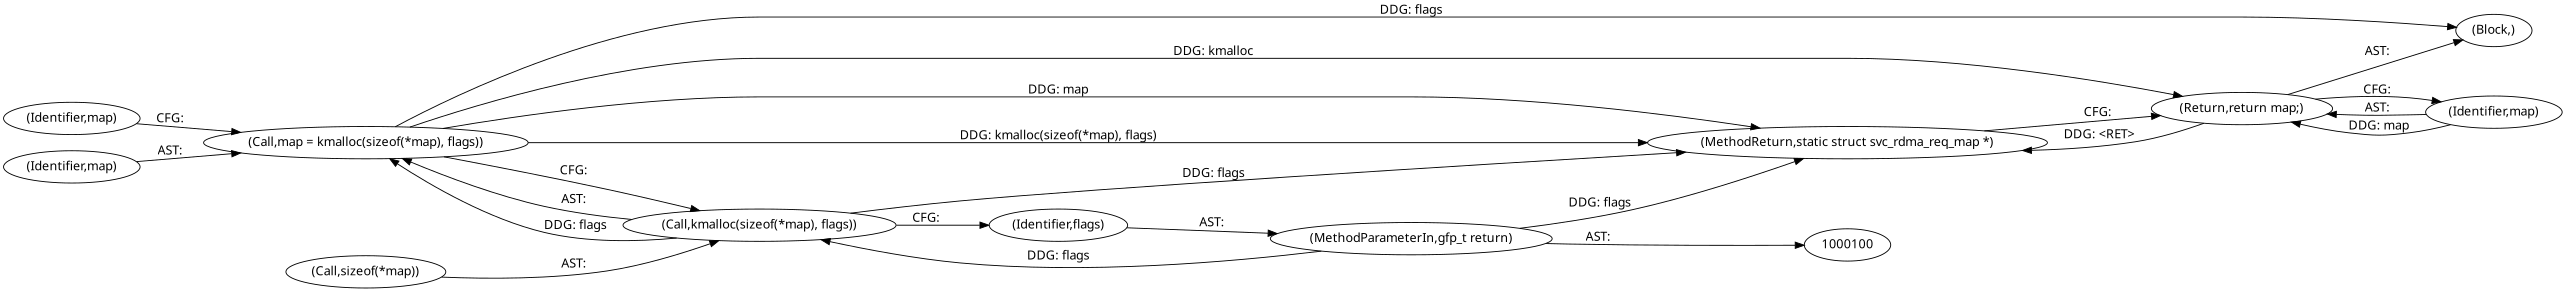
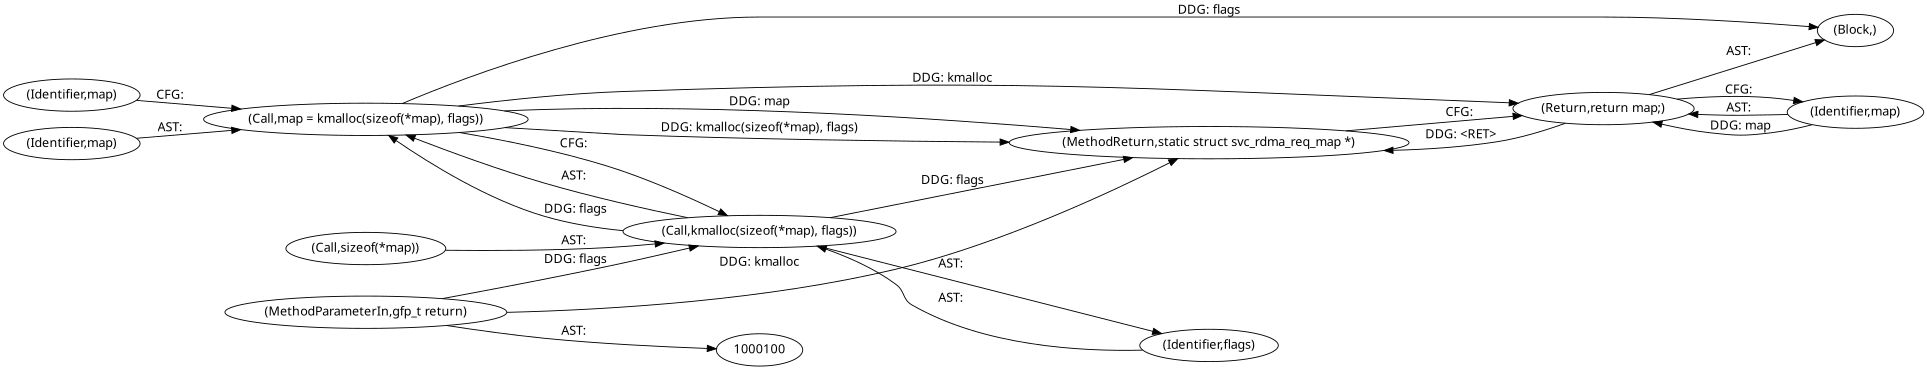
(1600, 203) -> (760, 262)
(928, 218) -> (952, 264)
(1198, 231) -> (973, 331)
